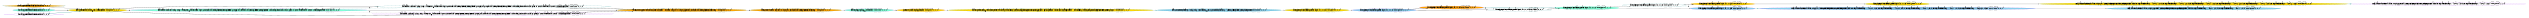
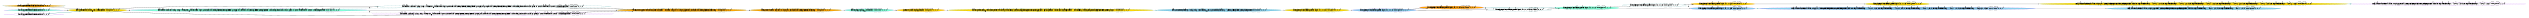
(34, 10) -> (34, 10)
